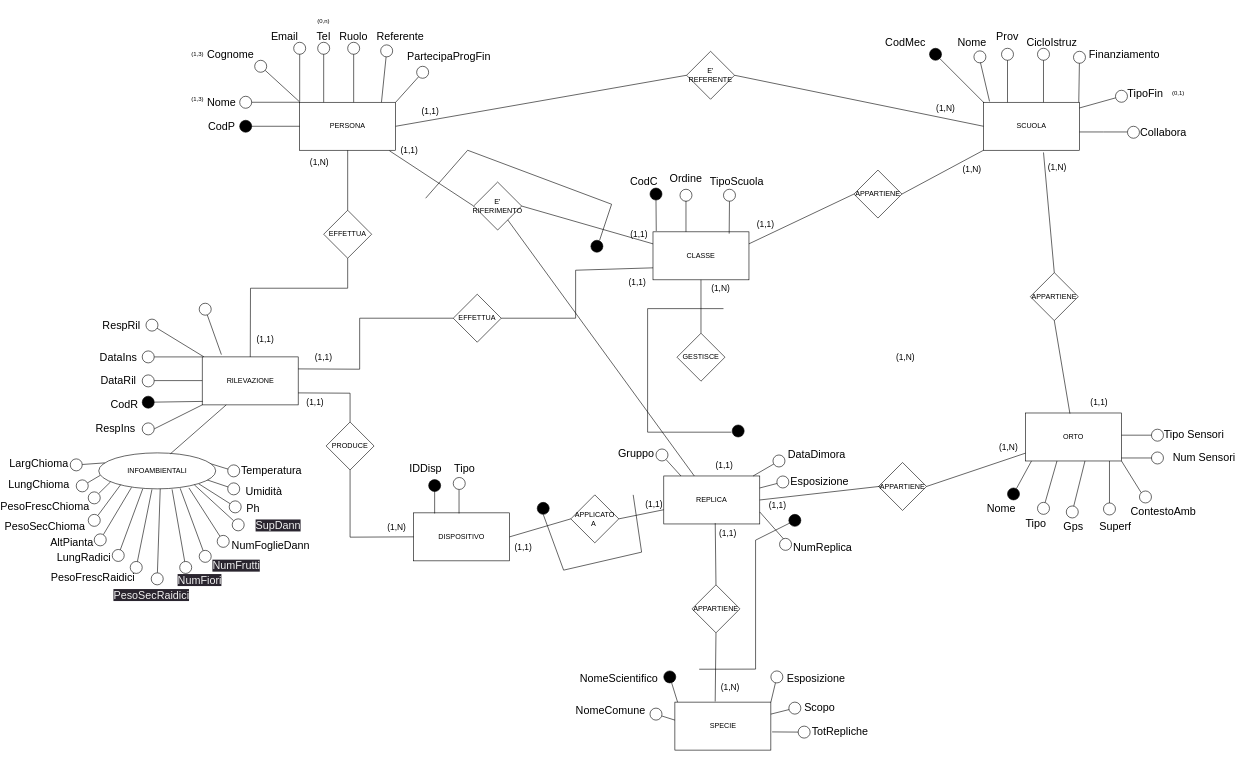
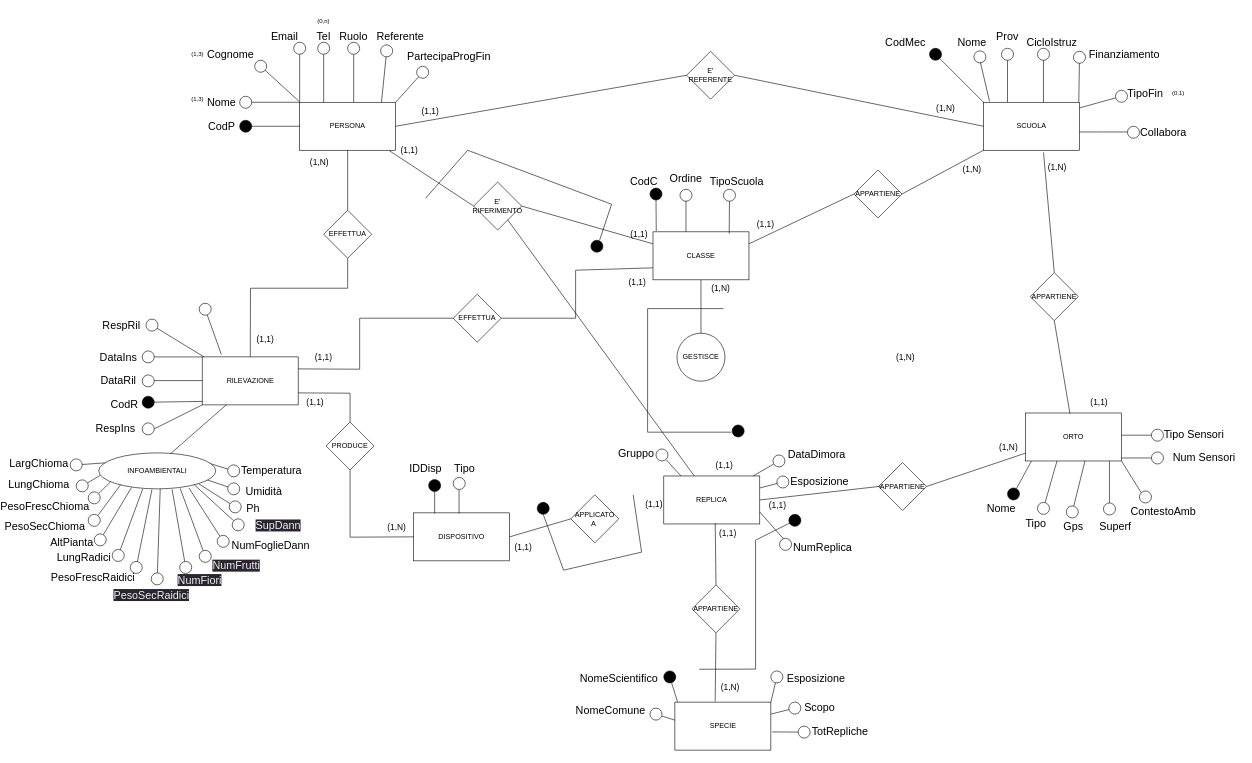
(701, 357) -> (701, 357)
(641, 515) -> none
